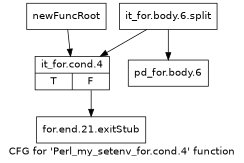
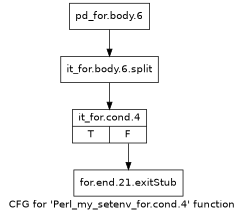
(66, 16) -> none
(168, 41) -> (110, 39)
